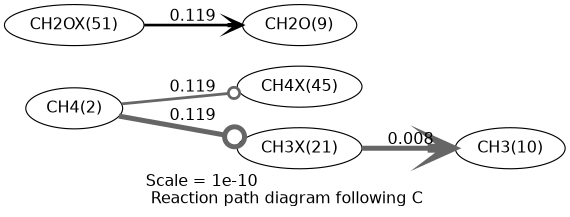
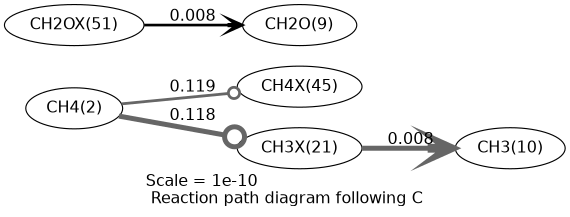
(191, 17) -> (191, 17)
(191, 116) -> (191, 116)
